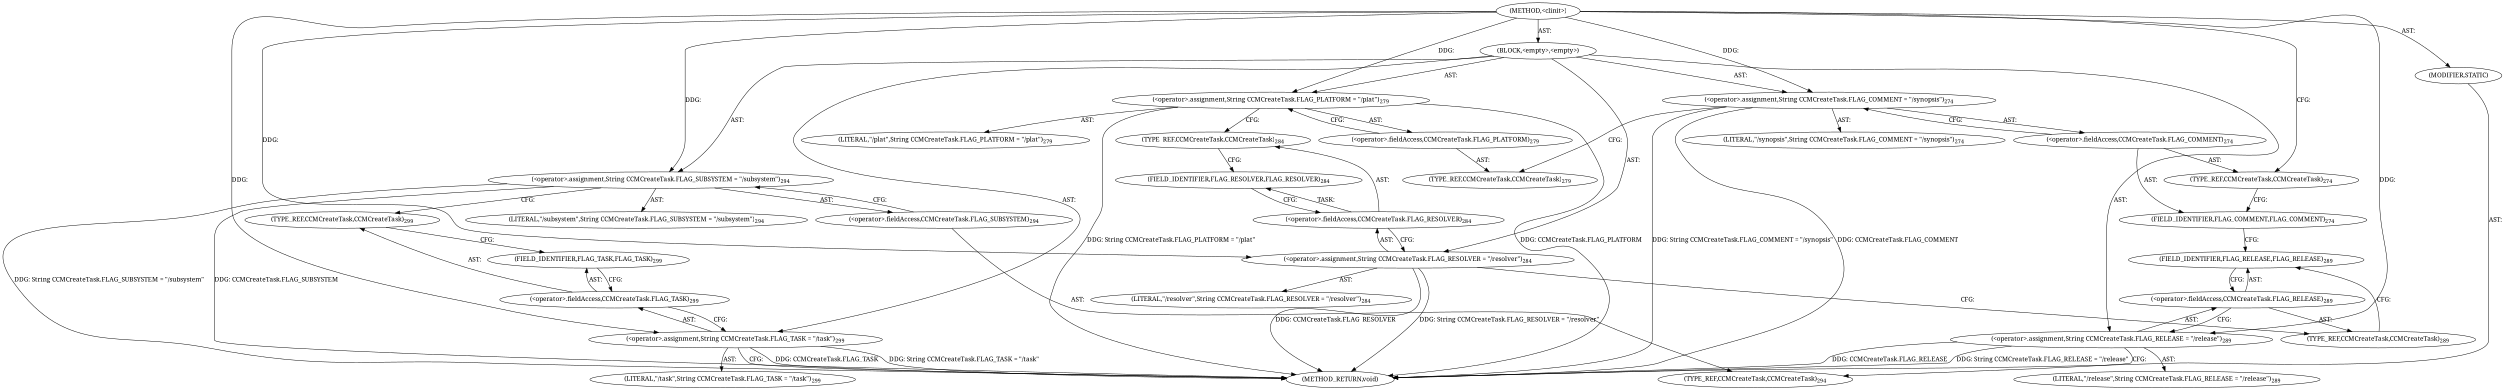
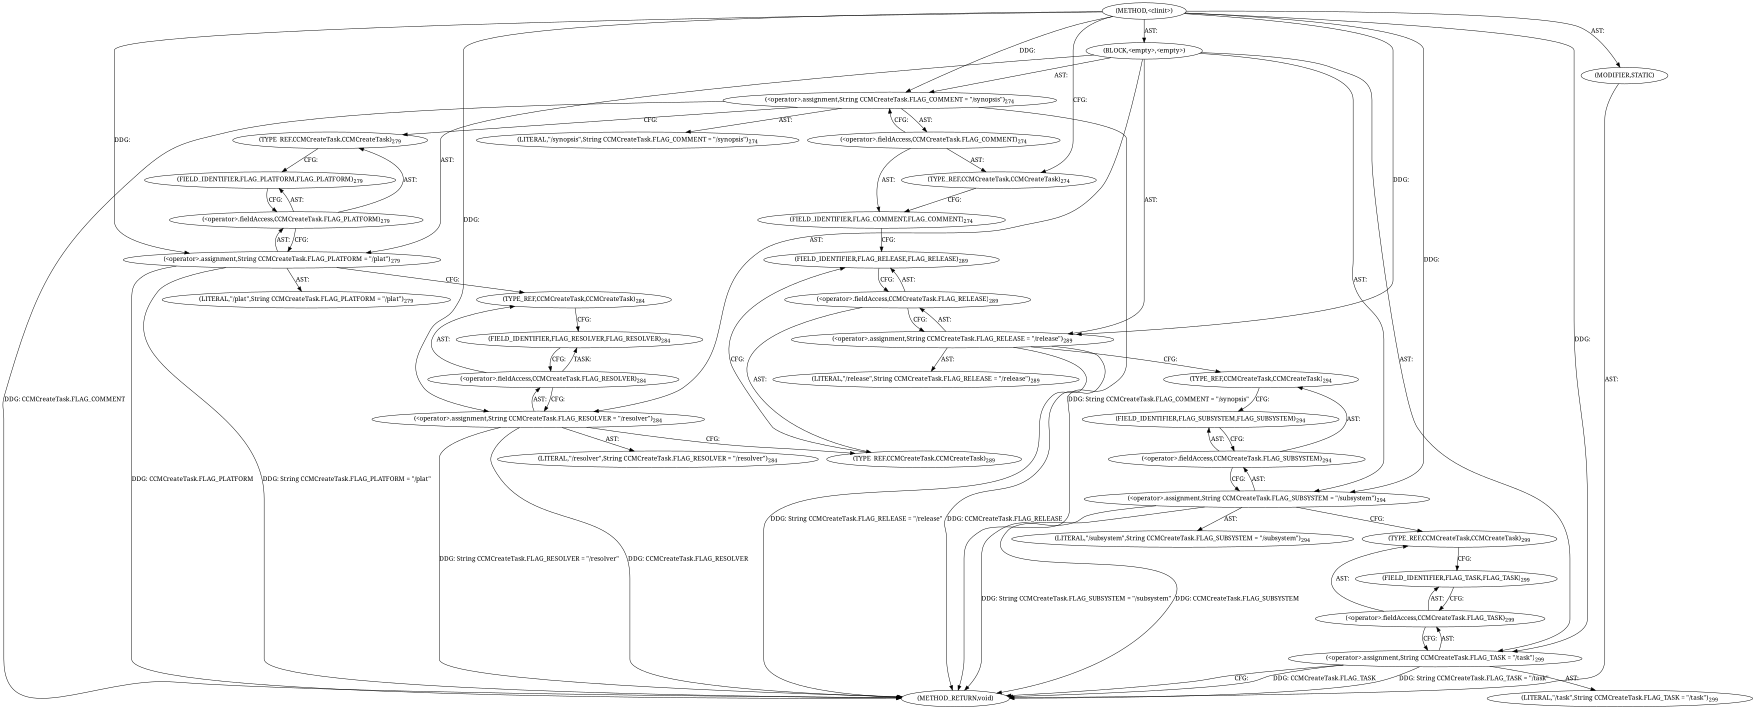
none -> (270, 180)
none -> (1211, 419)
